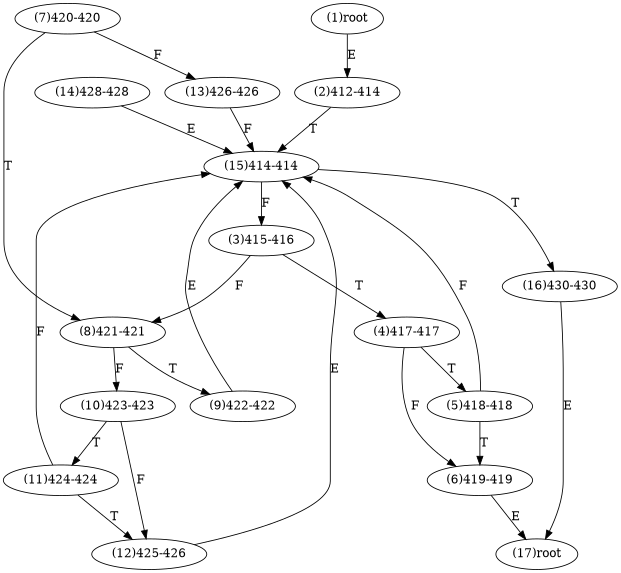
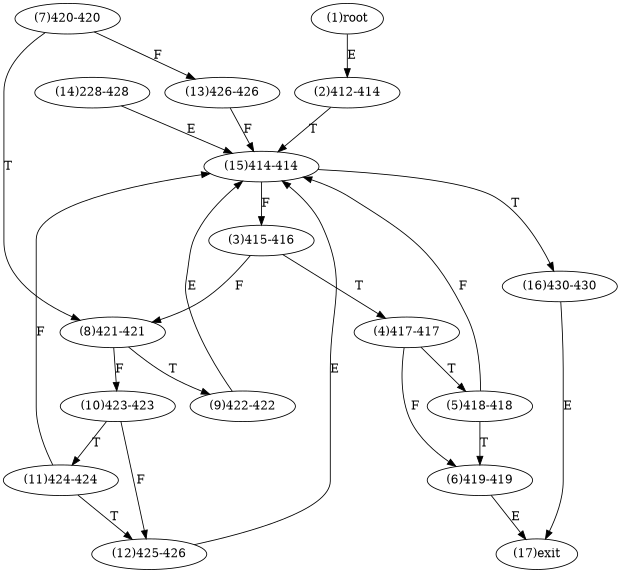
(92, 93) -> (92, 93)
(537, 554) -> (537, 554)
